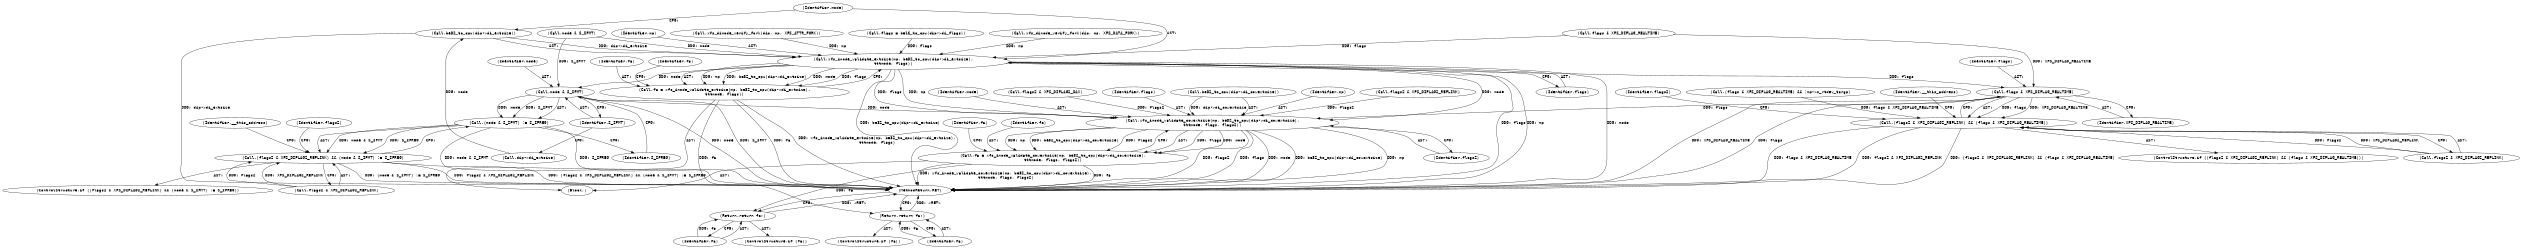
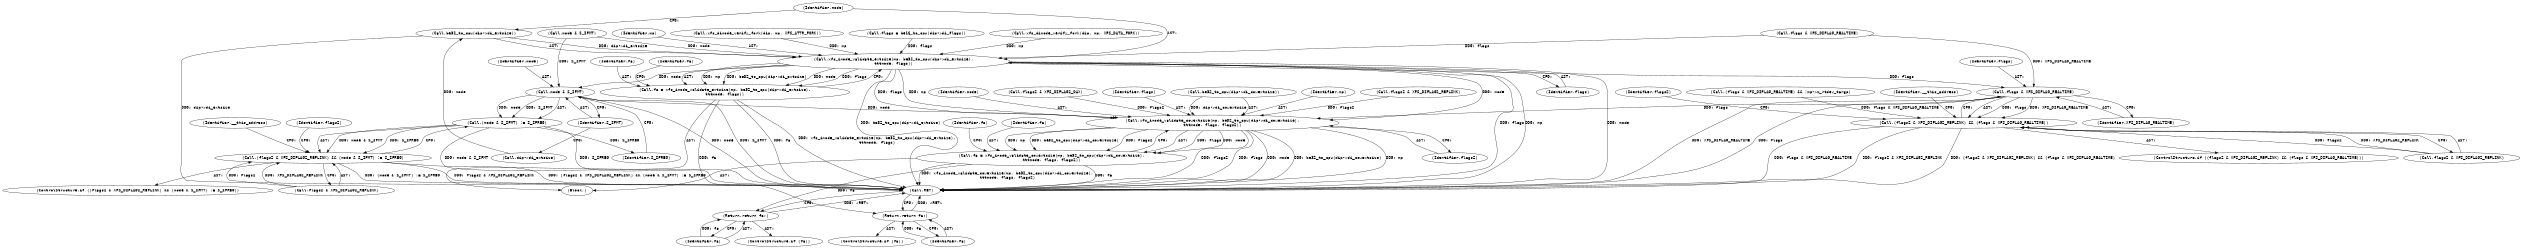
(616, 140) -> (625, 140)
(920, 190) -> (922, 190)
